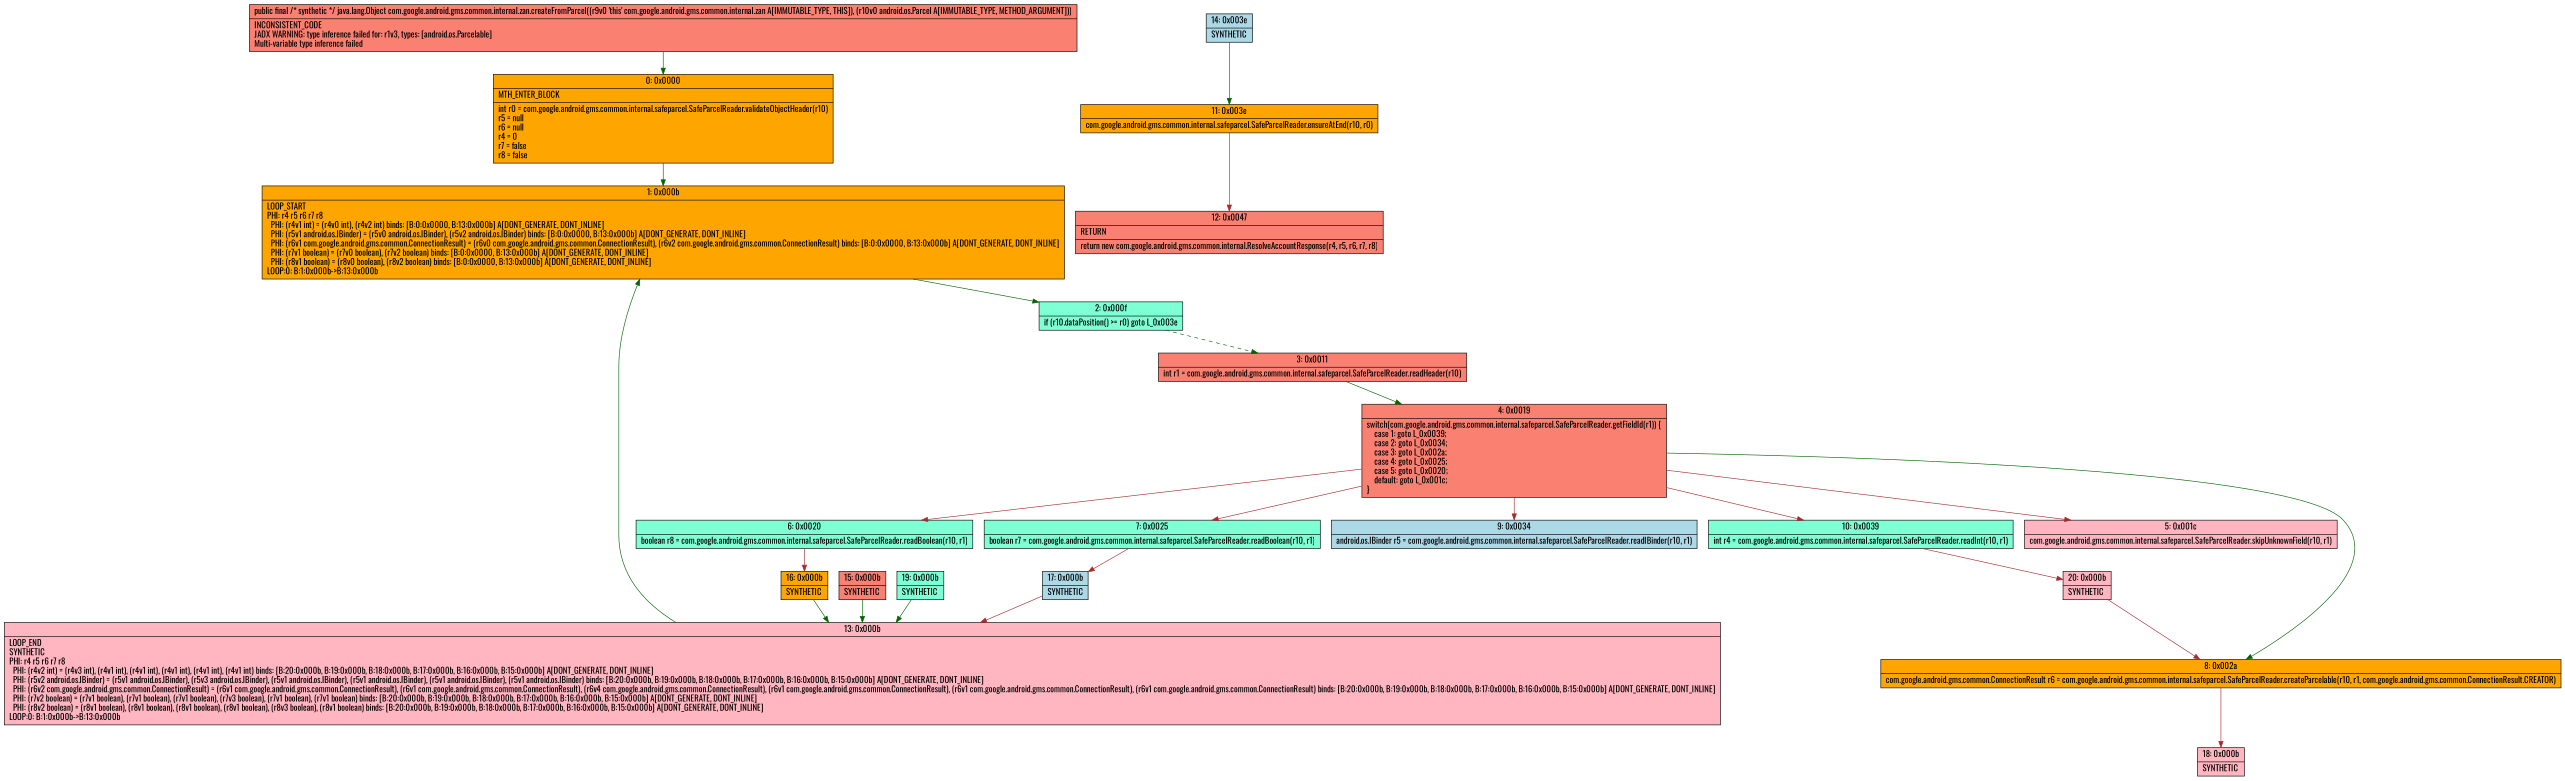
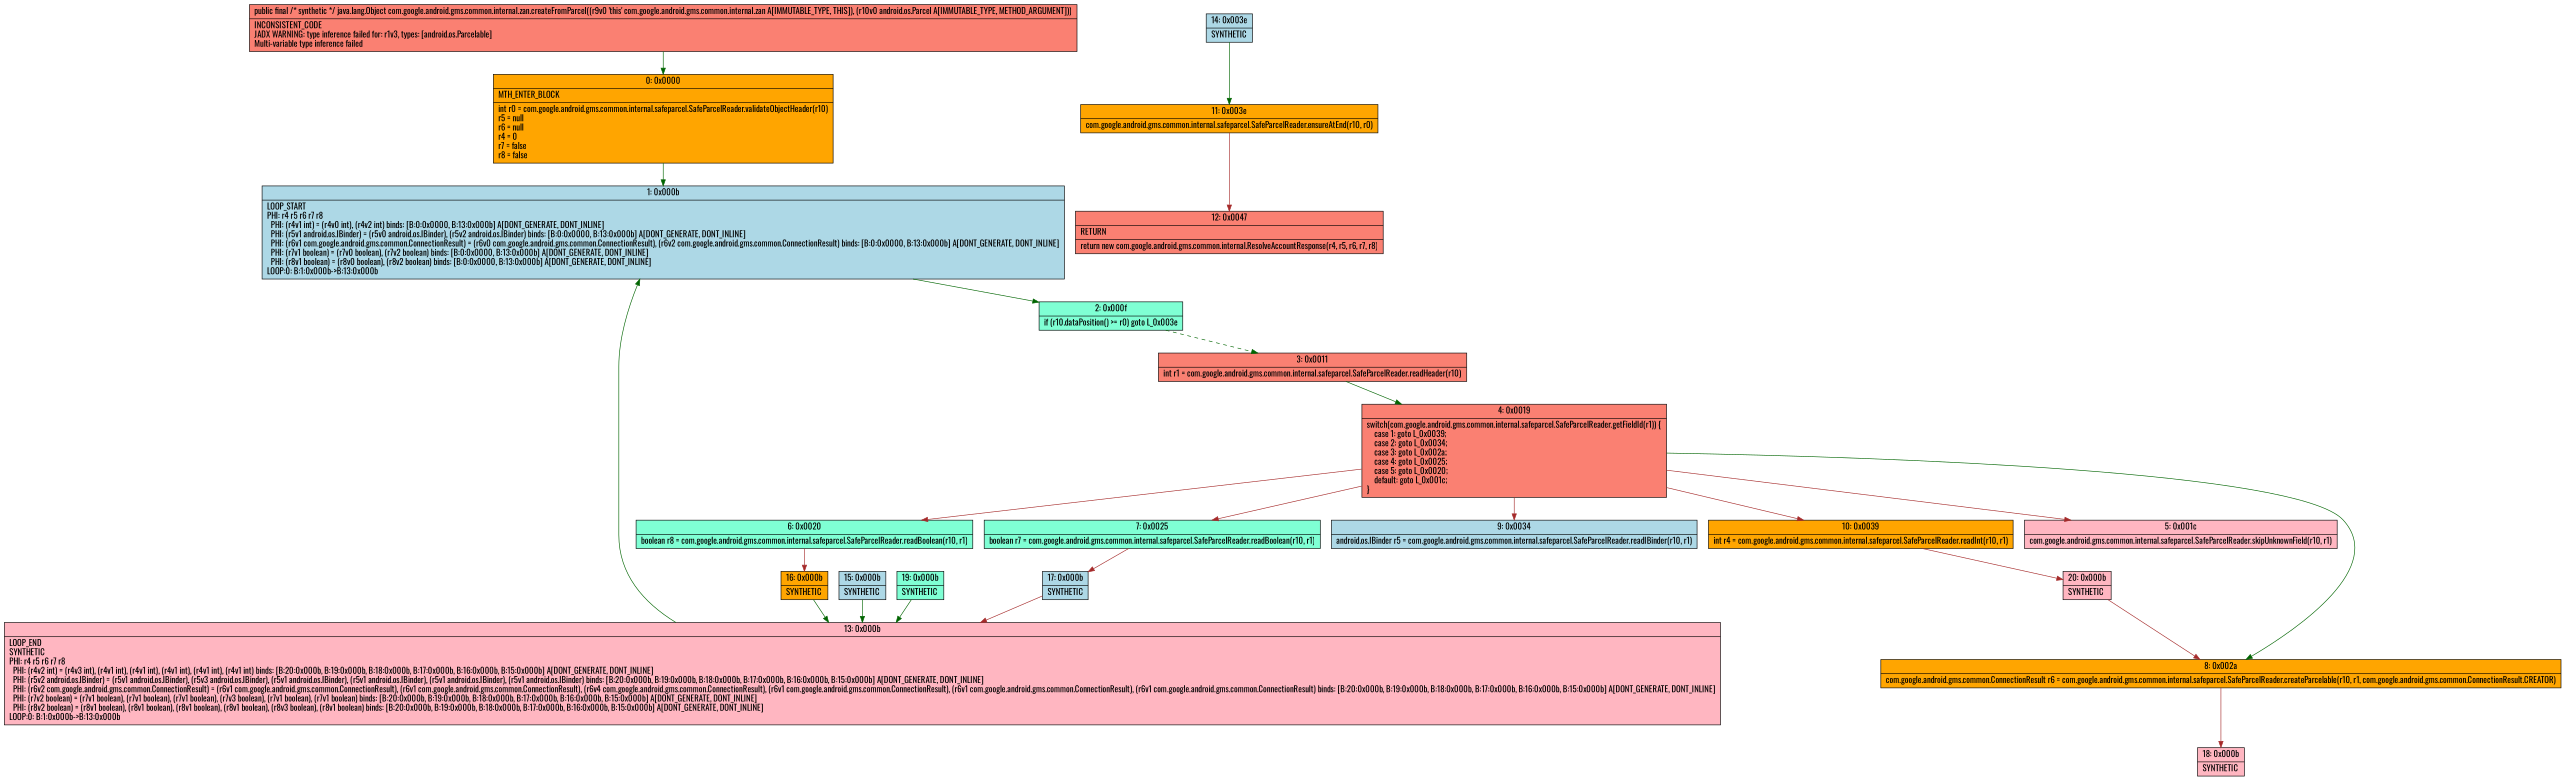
(663, 232) -> (663, 232)
(1861, 534) -> (1861, 534)
(862, 586) -> (862, 586)
